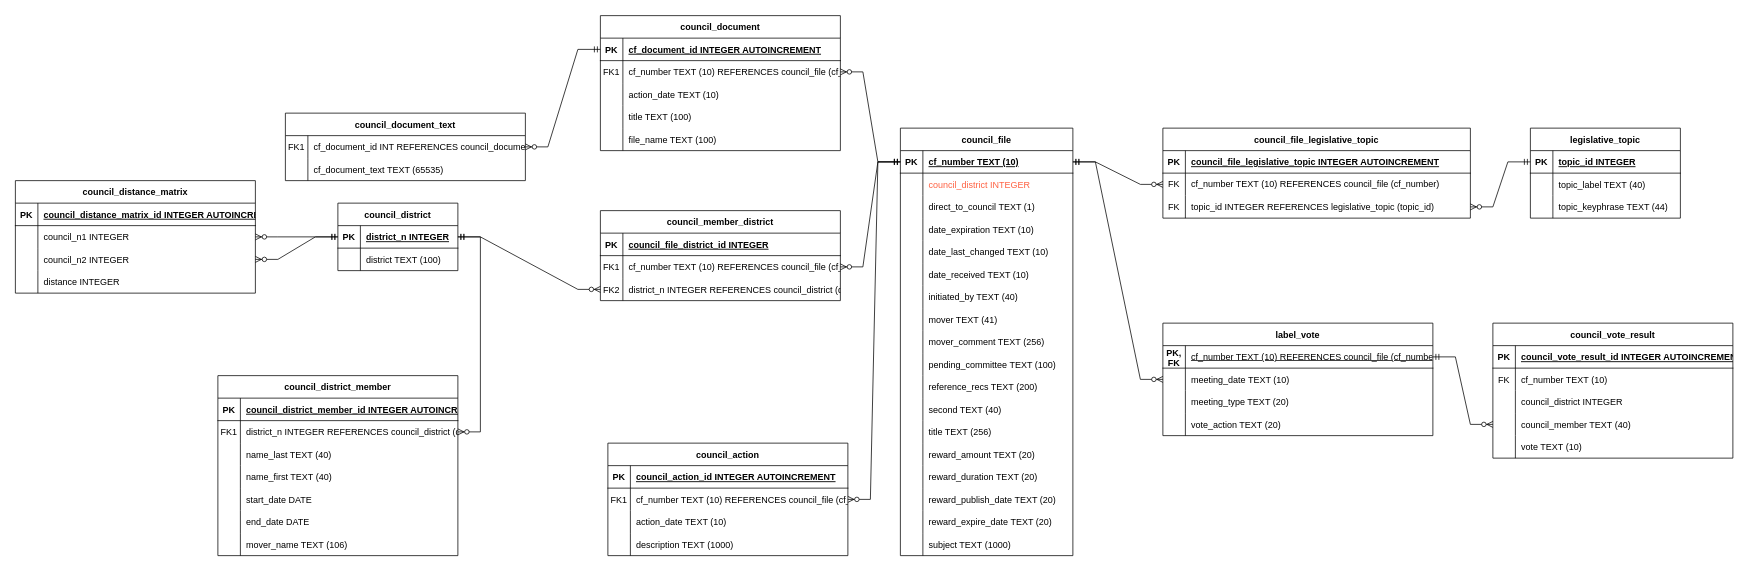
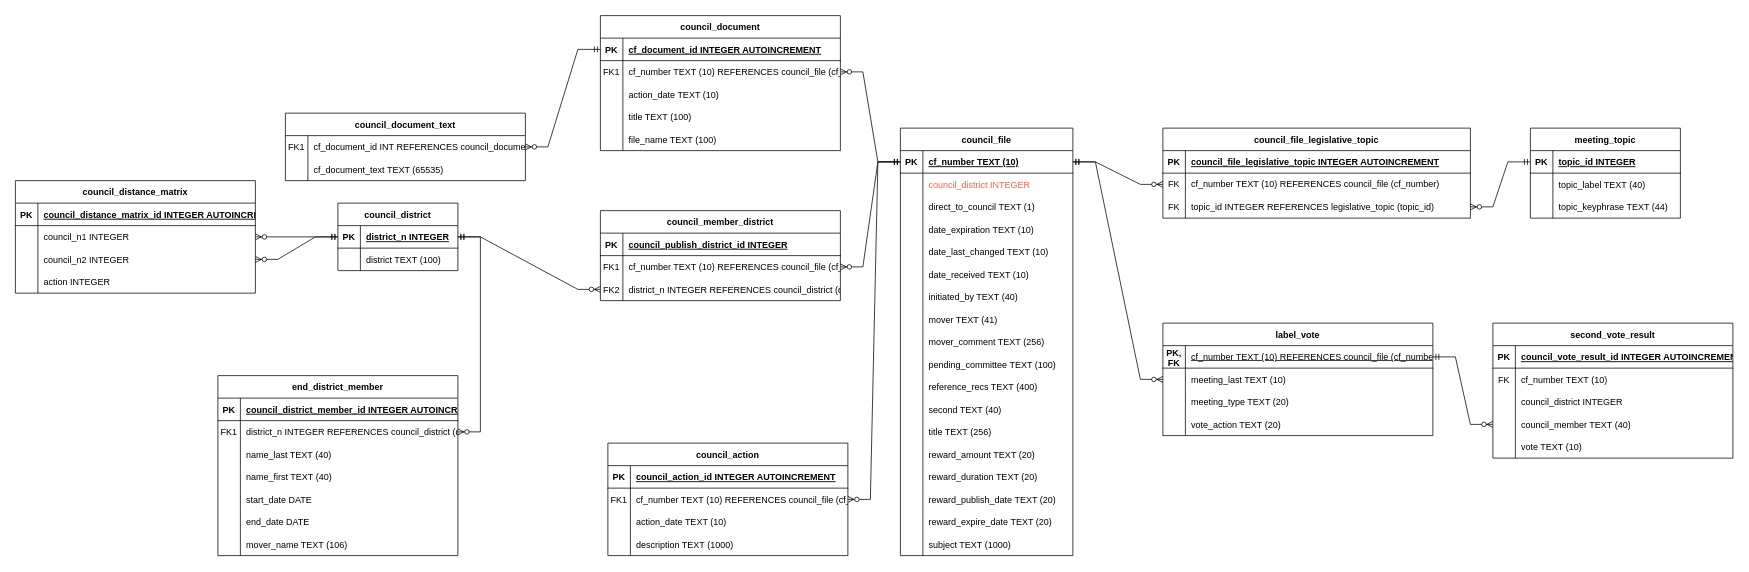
(1605, 140) -> (1605, 140)
(700, 245) -> (707, 245)
(106, 282) -> (101, 282)
(1613, 335) -> (1613, 335)
(1243, 380) -> (1242, 380)
(338, 387) -> (338, 387)
(996, 387) -> (996, 387)
